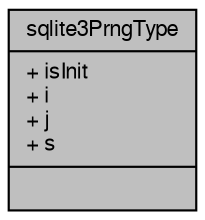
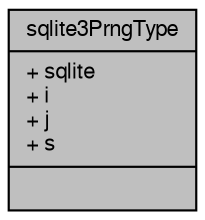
(58, 72) -> (61, 72)
